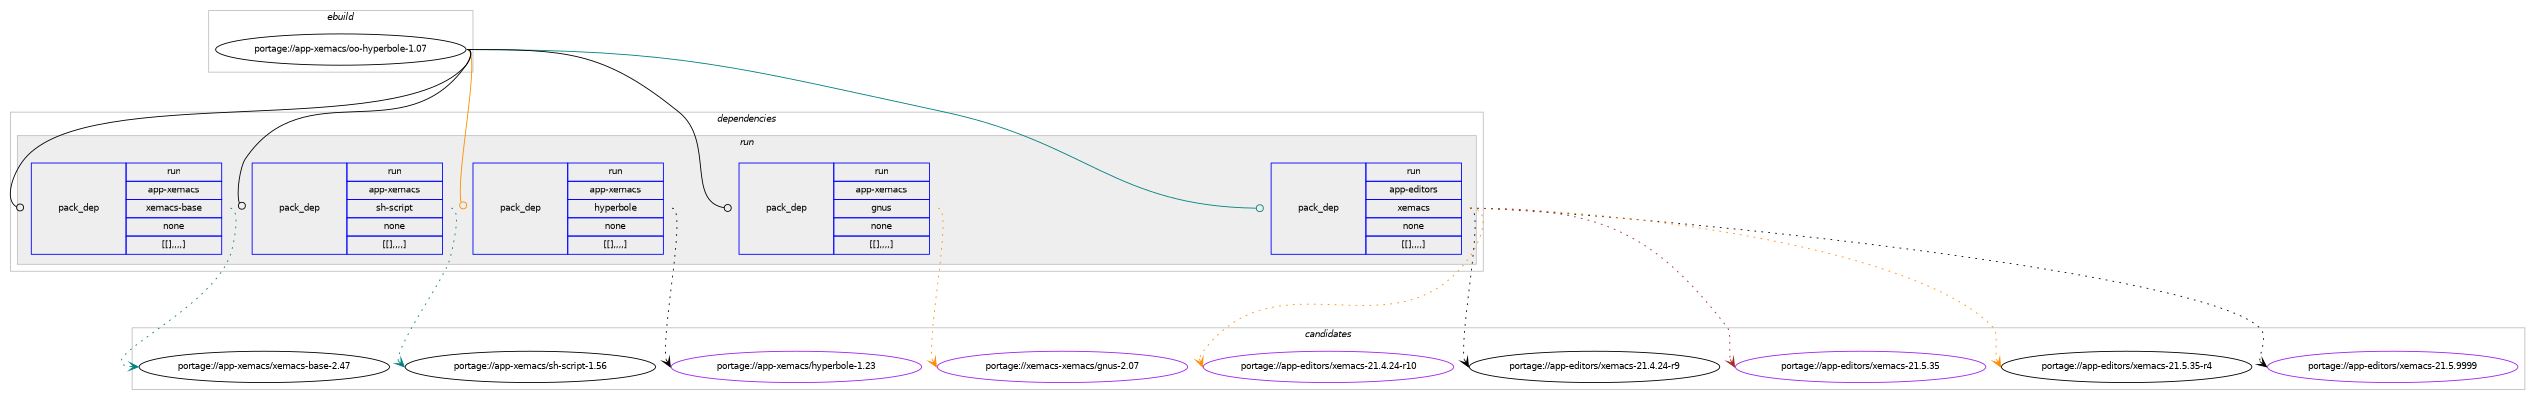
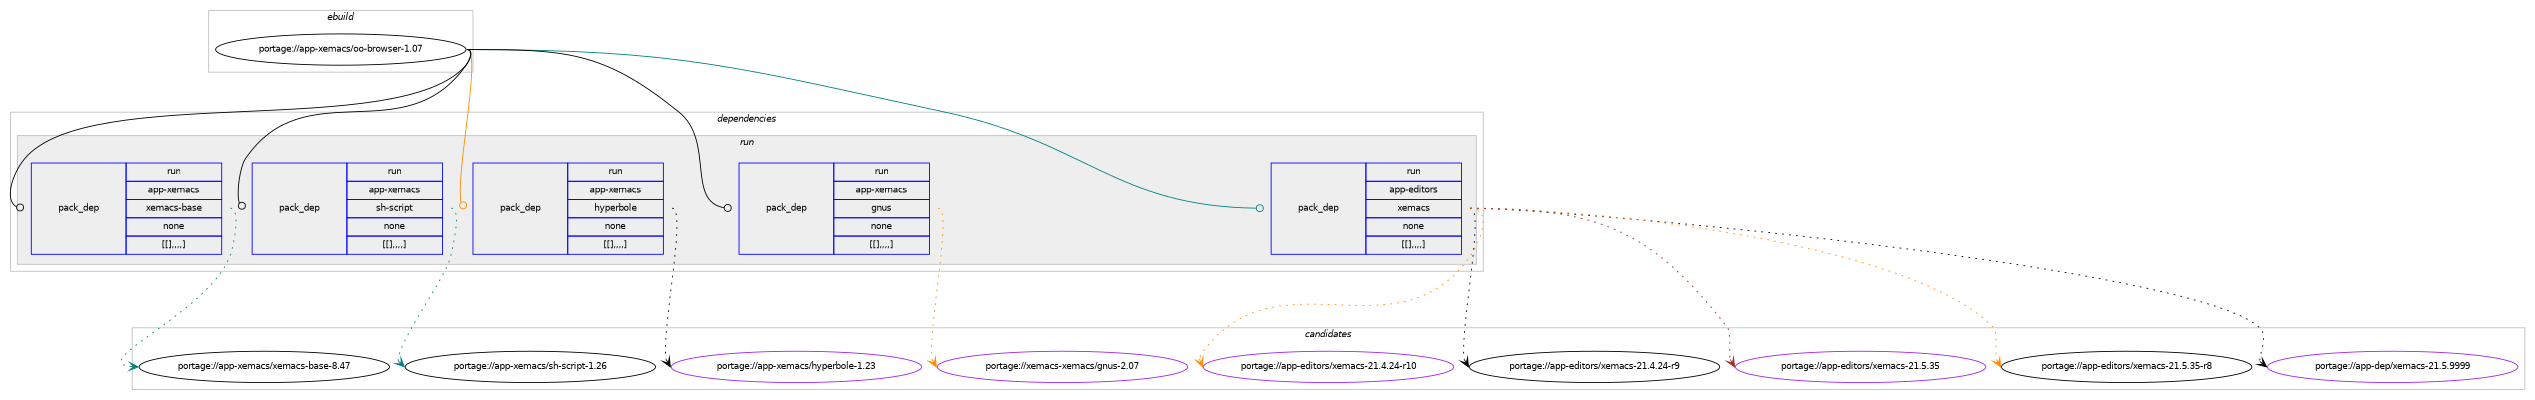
(341, 50) -> (341, 50)
(264, 367) -> (264, 367)
(530, 367) -> (530, 367)
(2127, 367) -> (2127, 367)
(2393, 367) -> (2393, 367)
